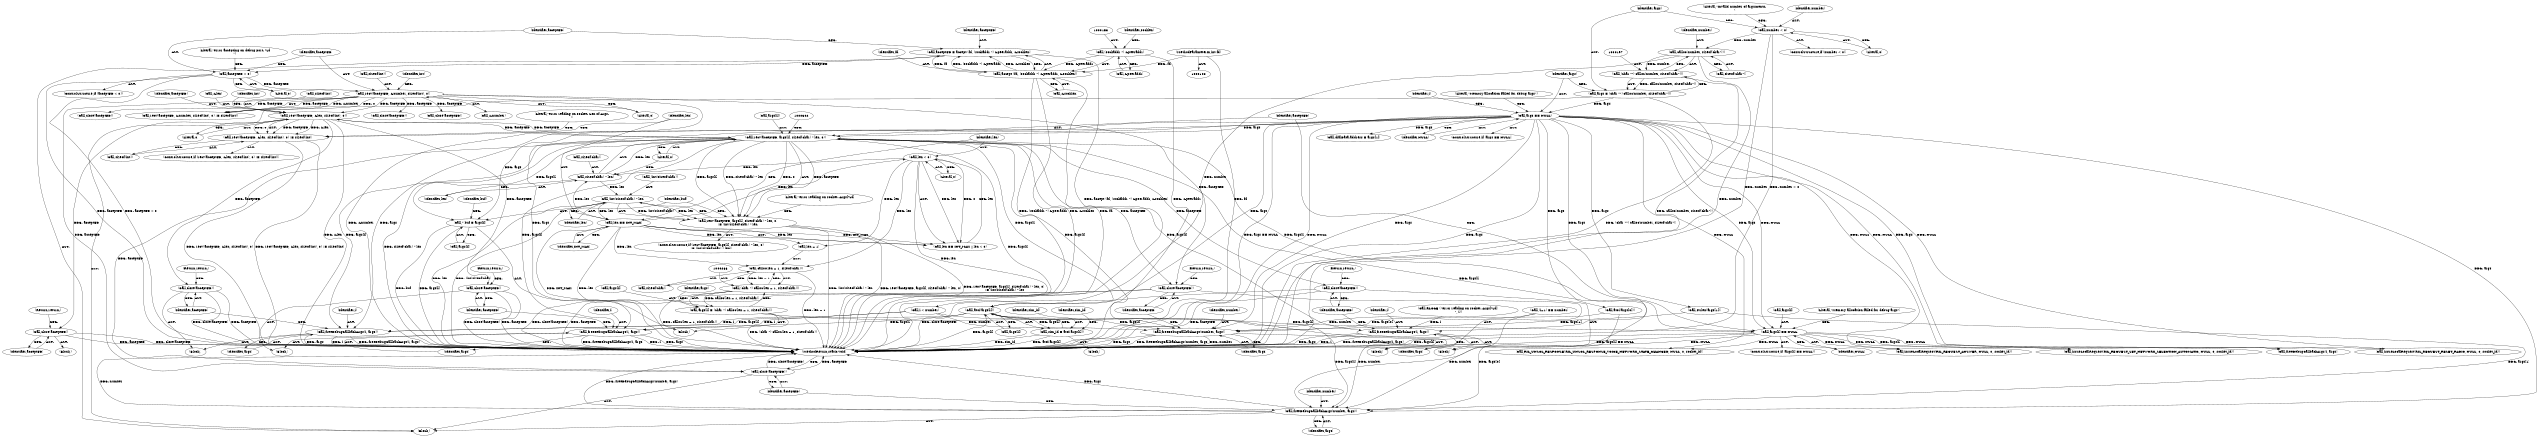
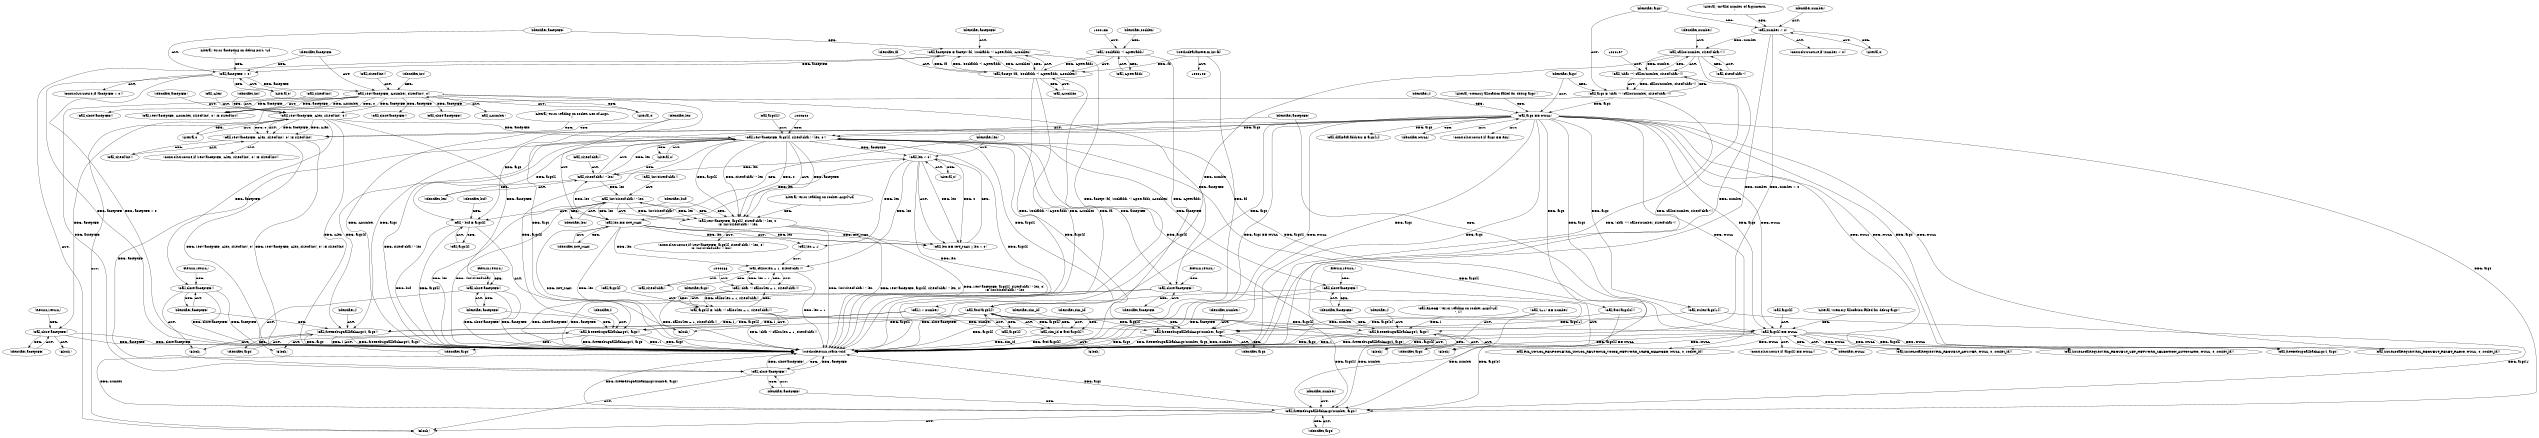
(534, 129) -> (857, 148)
(1482, 138) -> (1482, 138)
(986, 199) -> (986, 199)
